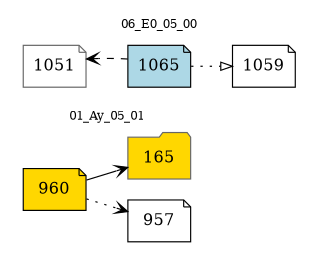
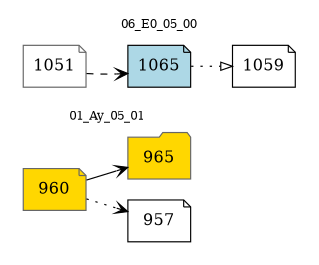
(113, 58) -> (101, 74)
(159, 158) -> (159, 158)
(55, 189) -> (55, 189)
